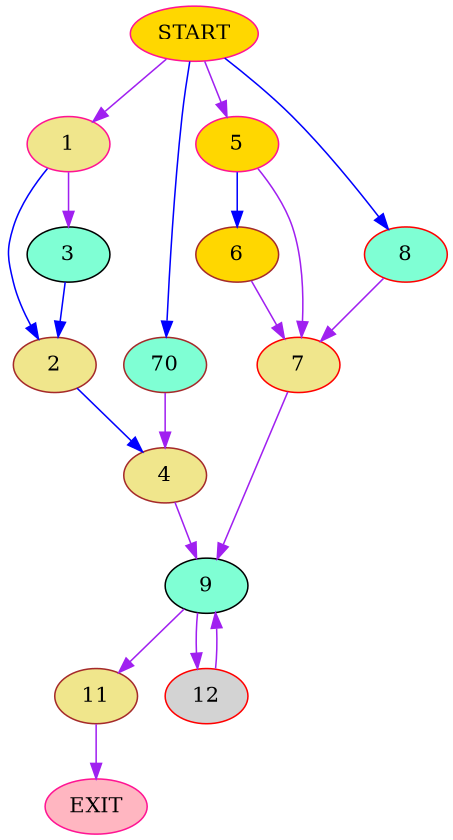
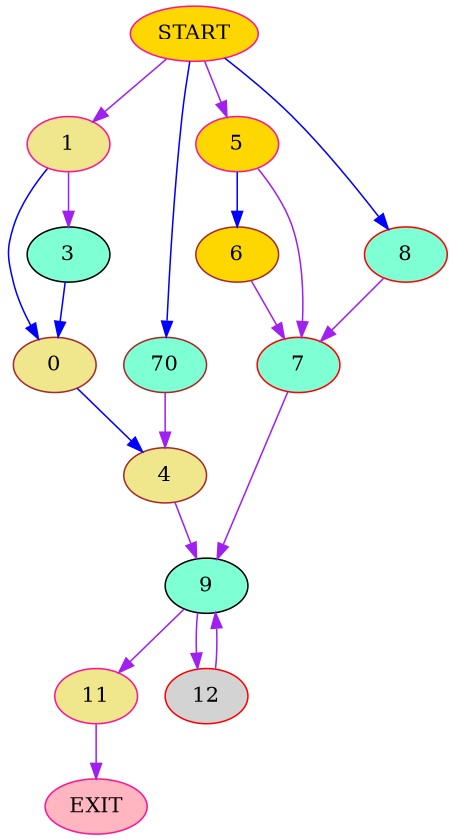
(55, 365) -> (55, 365)
(299, 365) -> (299, 365)
(96, 696) -> (96, 696)
